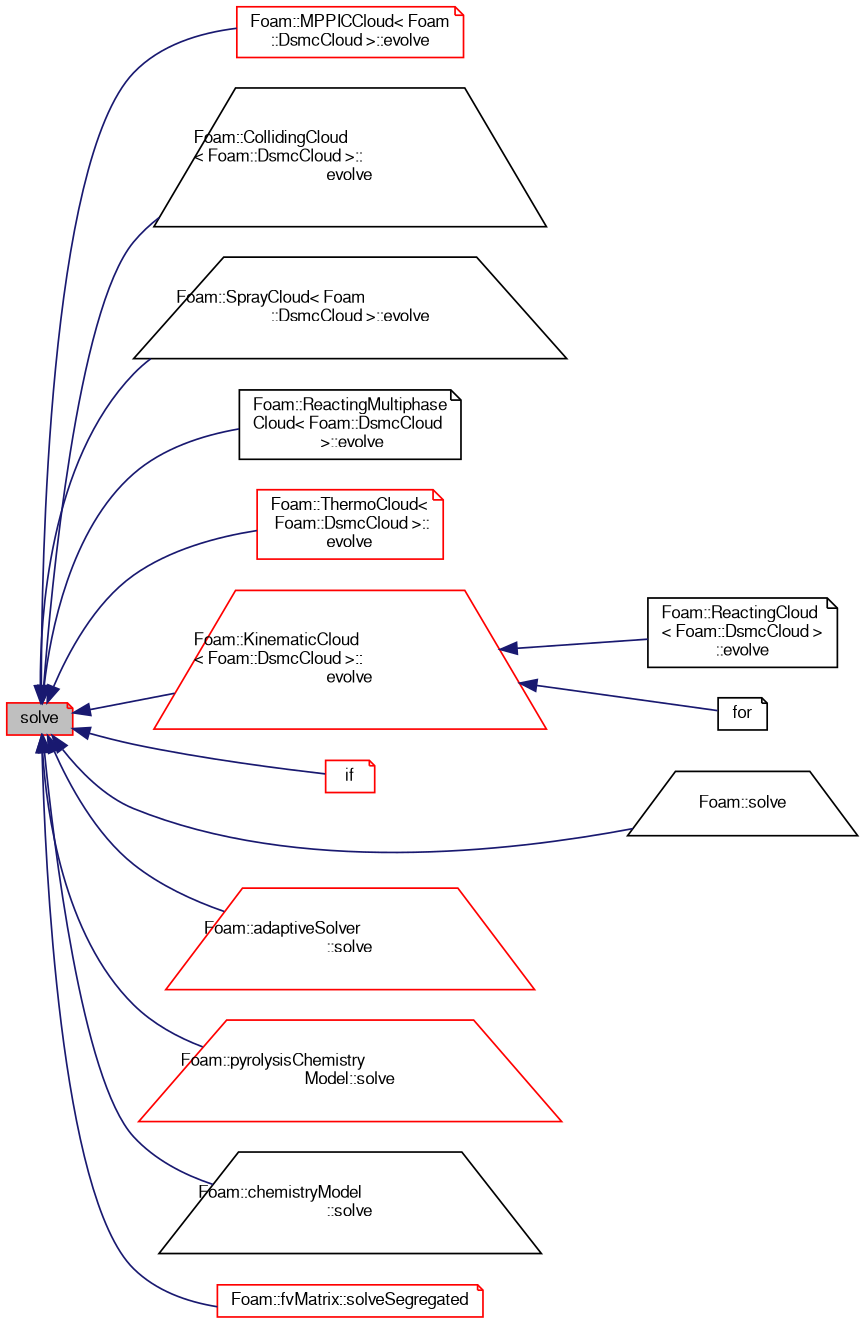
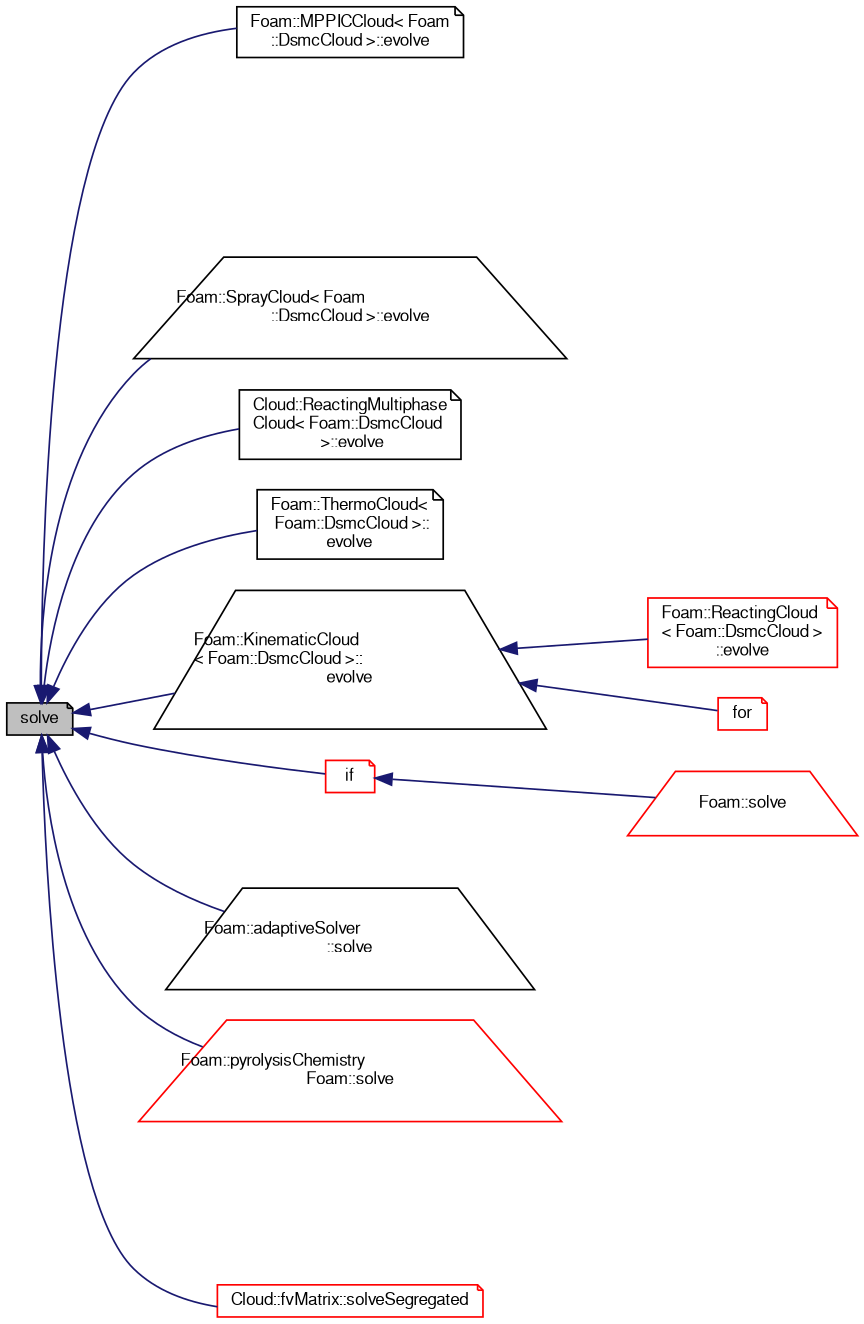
(350, 32) -> (350, 32)
(350, 157) -> none
(350, 425) -> (350, 425)
(350, 524) -> (350, 524)
(743, 633) -> (743, 633)
(350, 660) -> (350, 660)
(743, 714) -> (743, 714)
(40, 719) -> (40, 719)
(743, 804) -> (743, 804)
(335, 851) -> (524, 788)
(350, 939) -> (350, 939)
(350, 1071) -> (350, 1071)
(350, 1203) -> none
(350, 1301) -> (350, 1301)
